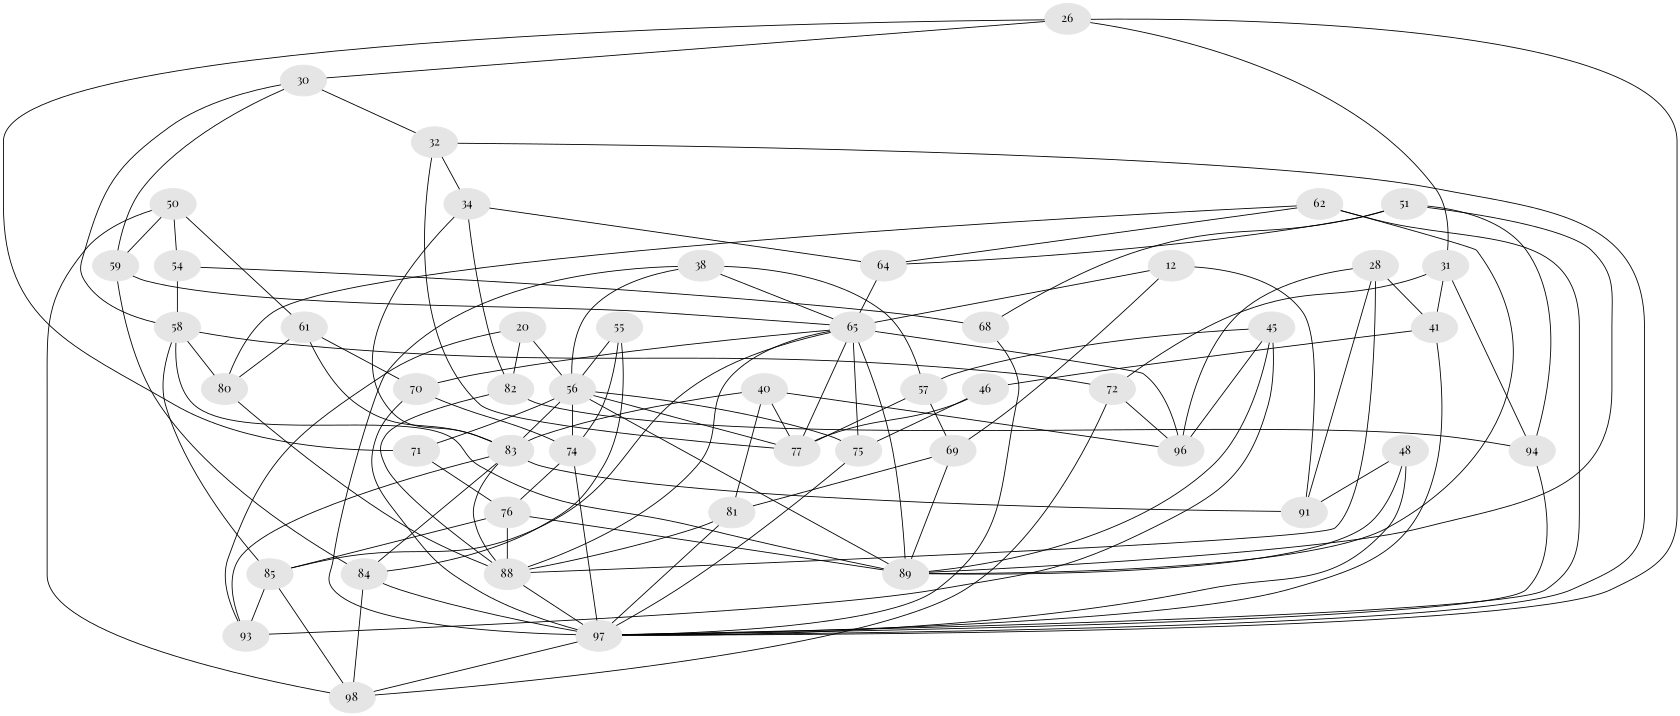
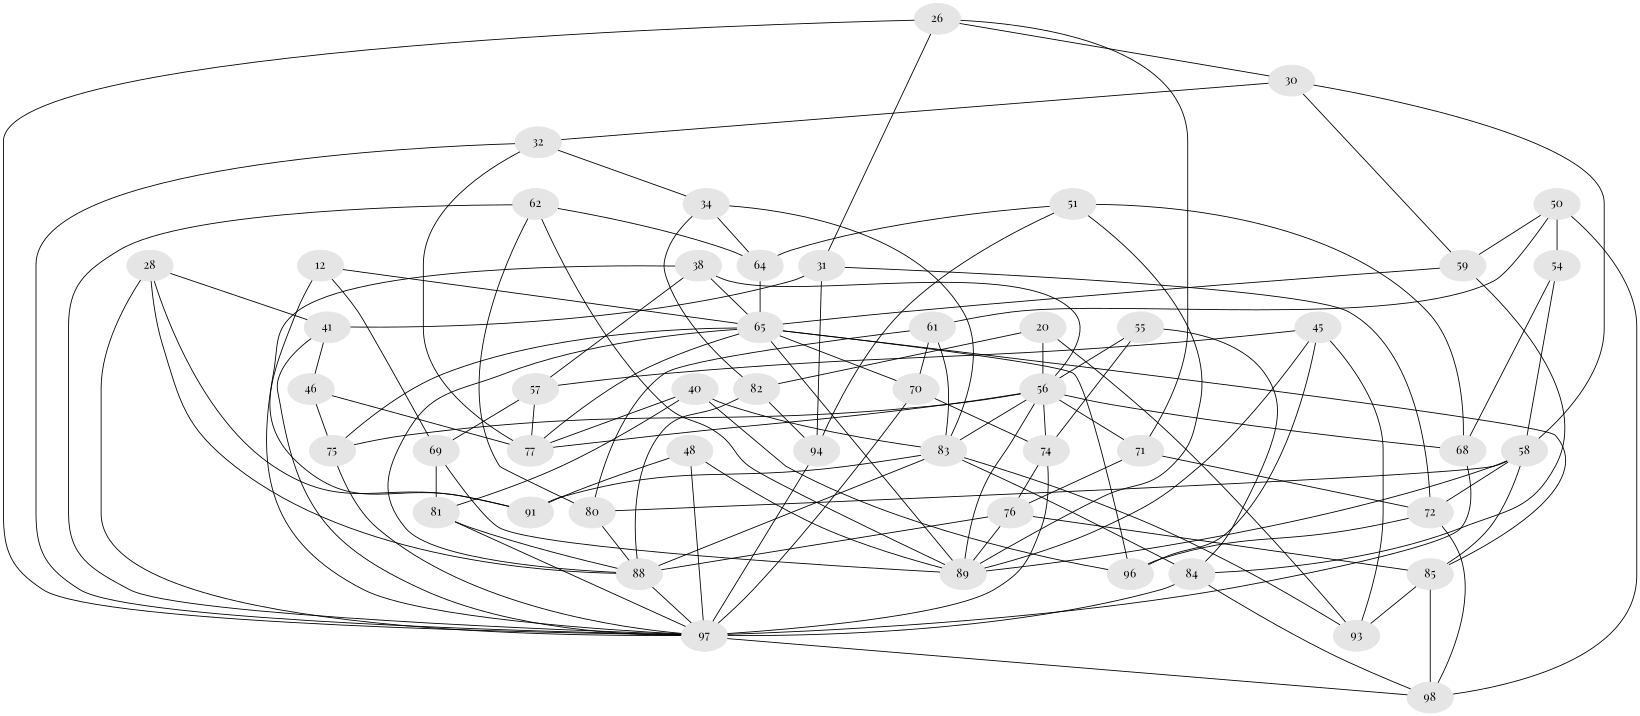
(1231, 323) -> (254, 605)
none -> (1252, 426)
none -> (1304, 485)
